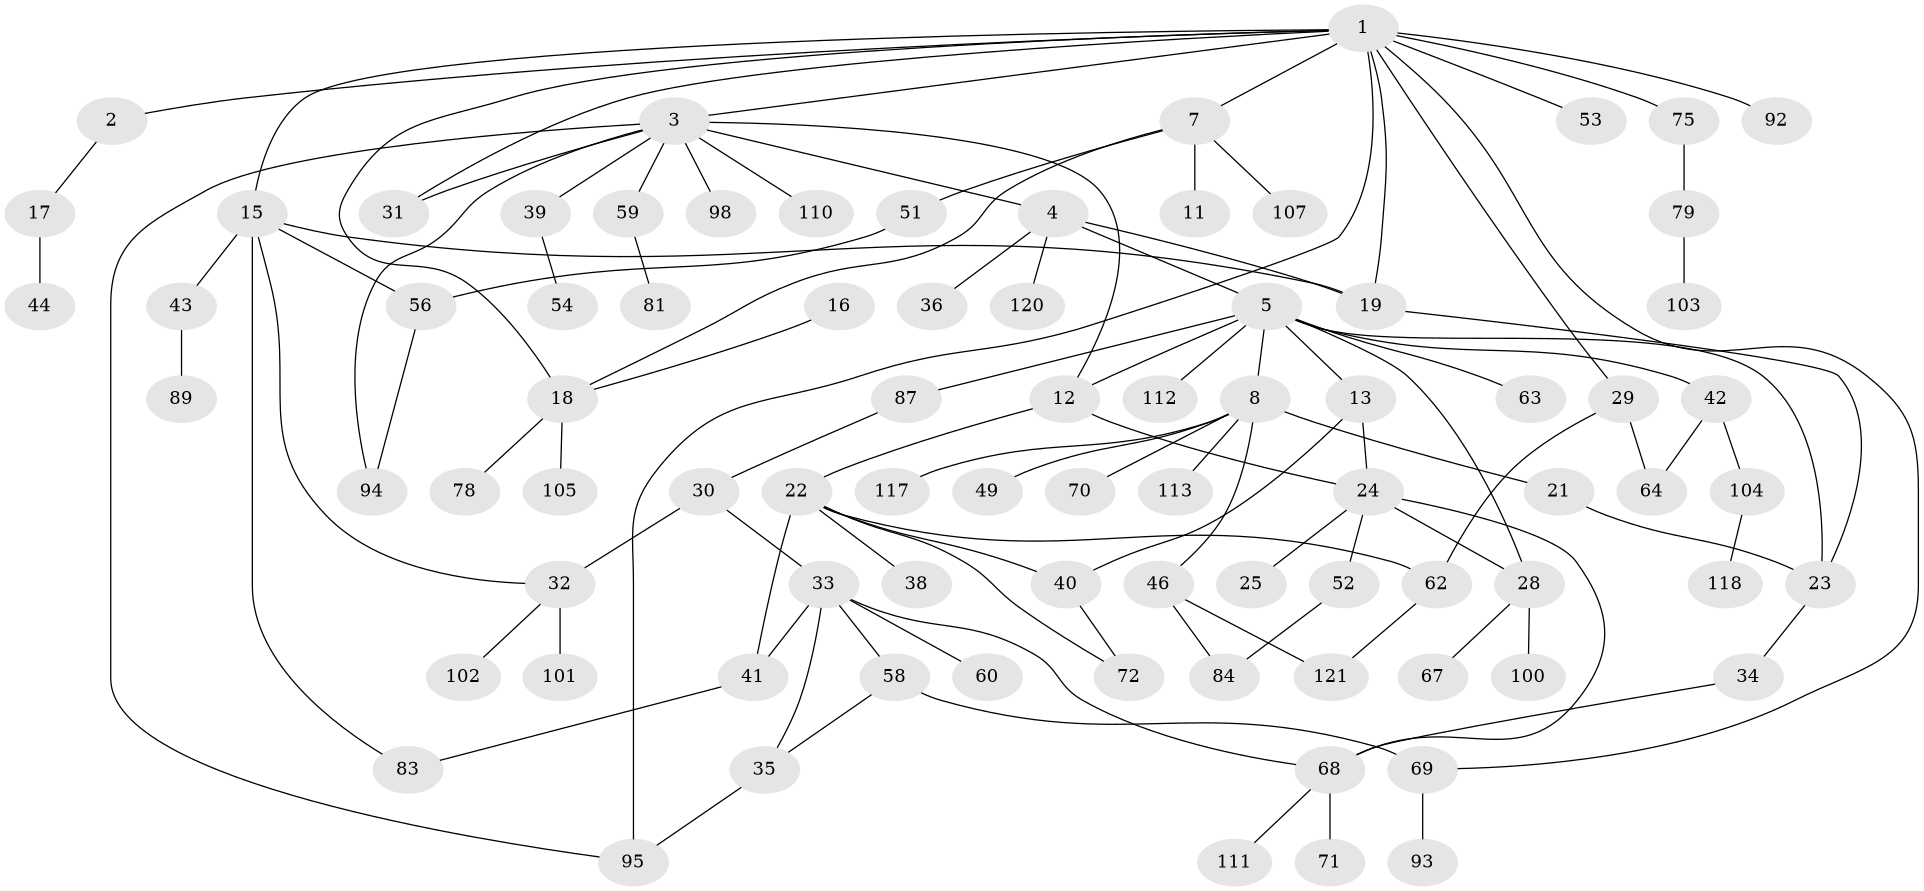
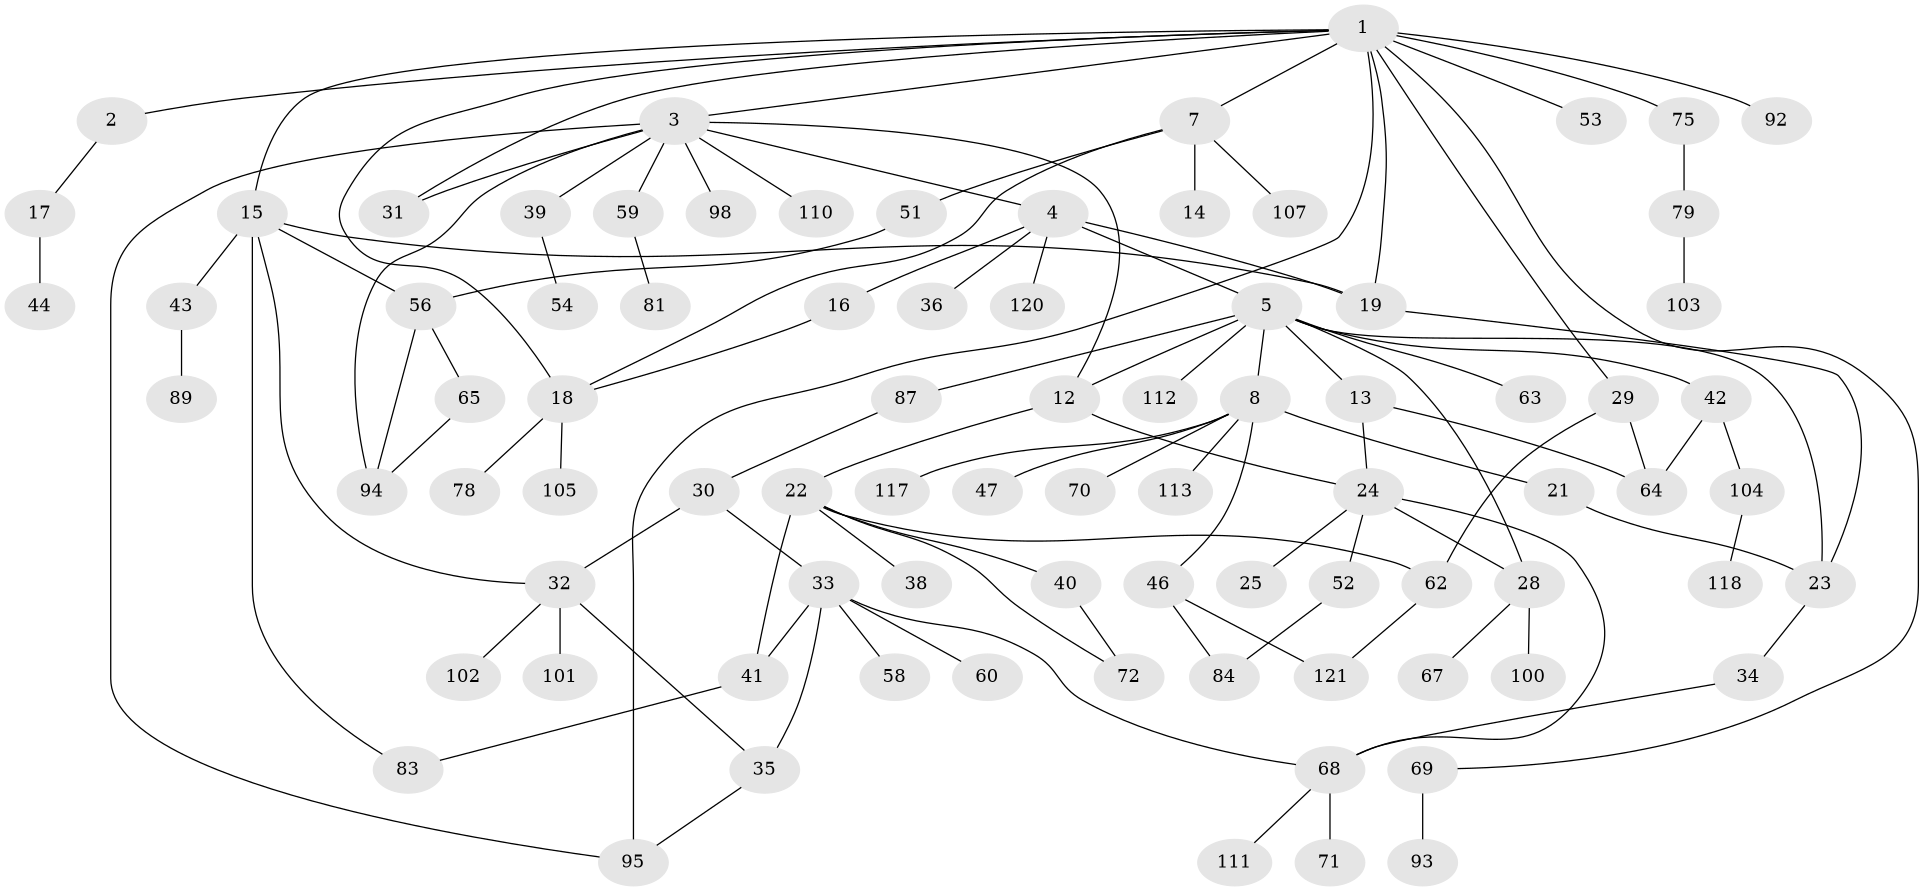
(1195, 214) -> (1195, 214)
none -> (945, 259)
none -> (470, 399)
(988, 492) -> (988, 492)
(1241, 504) -> (1510, 438)
(830, 723) -> (662, 677)
(1159, 724) -> none
